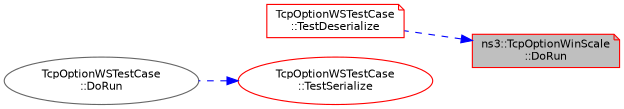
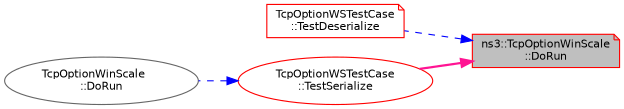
none -> (440, 66)
(101, 81) -> (101, 81)
